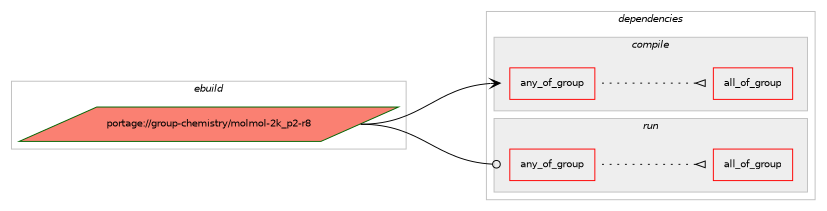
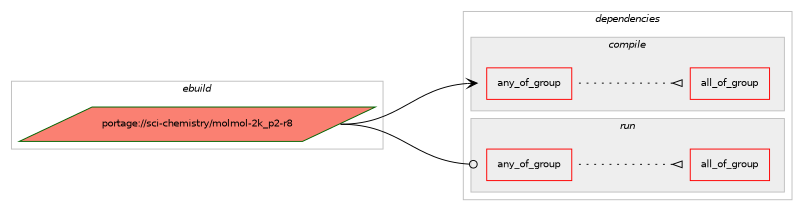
(209, 124) -> (197, 124)
